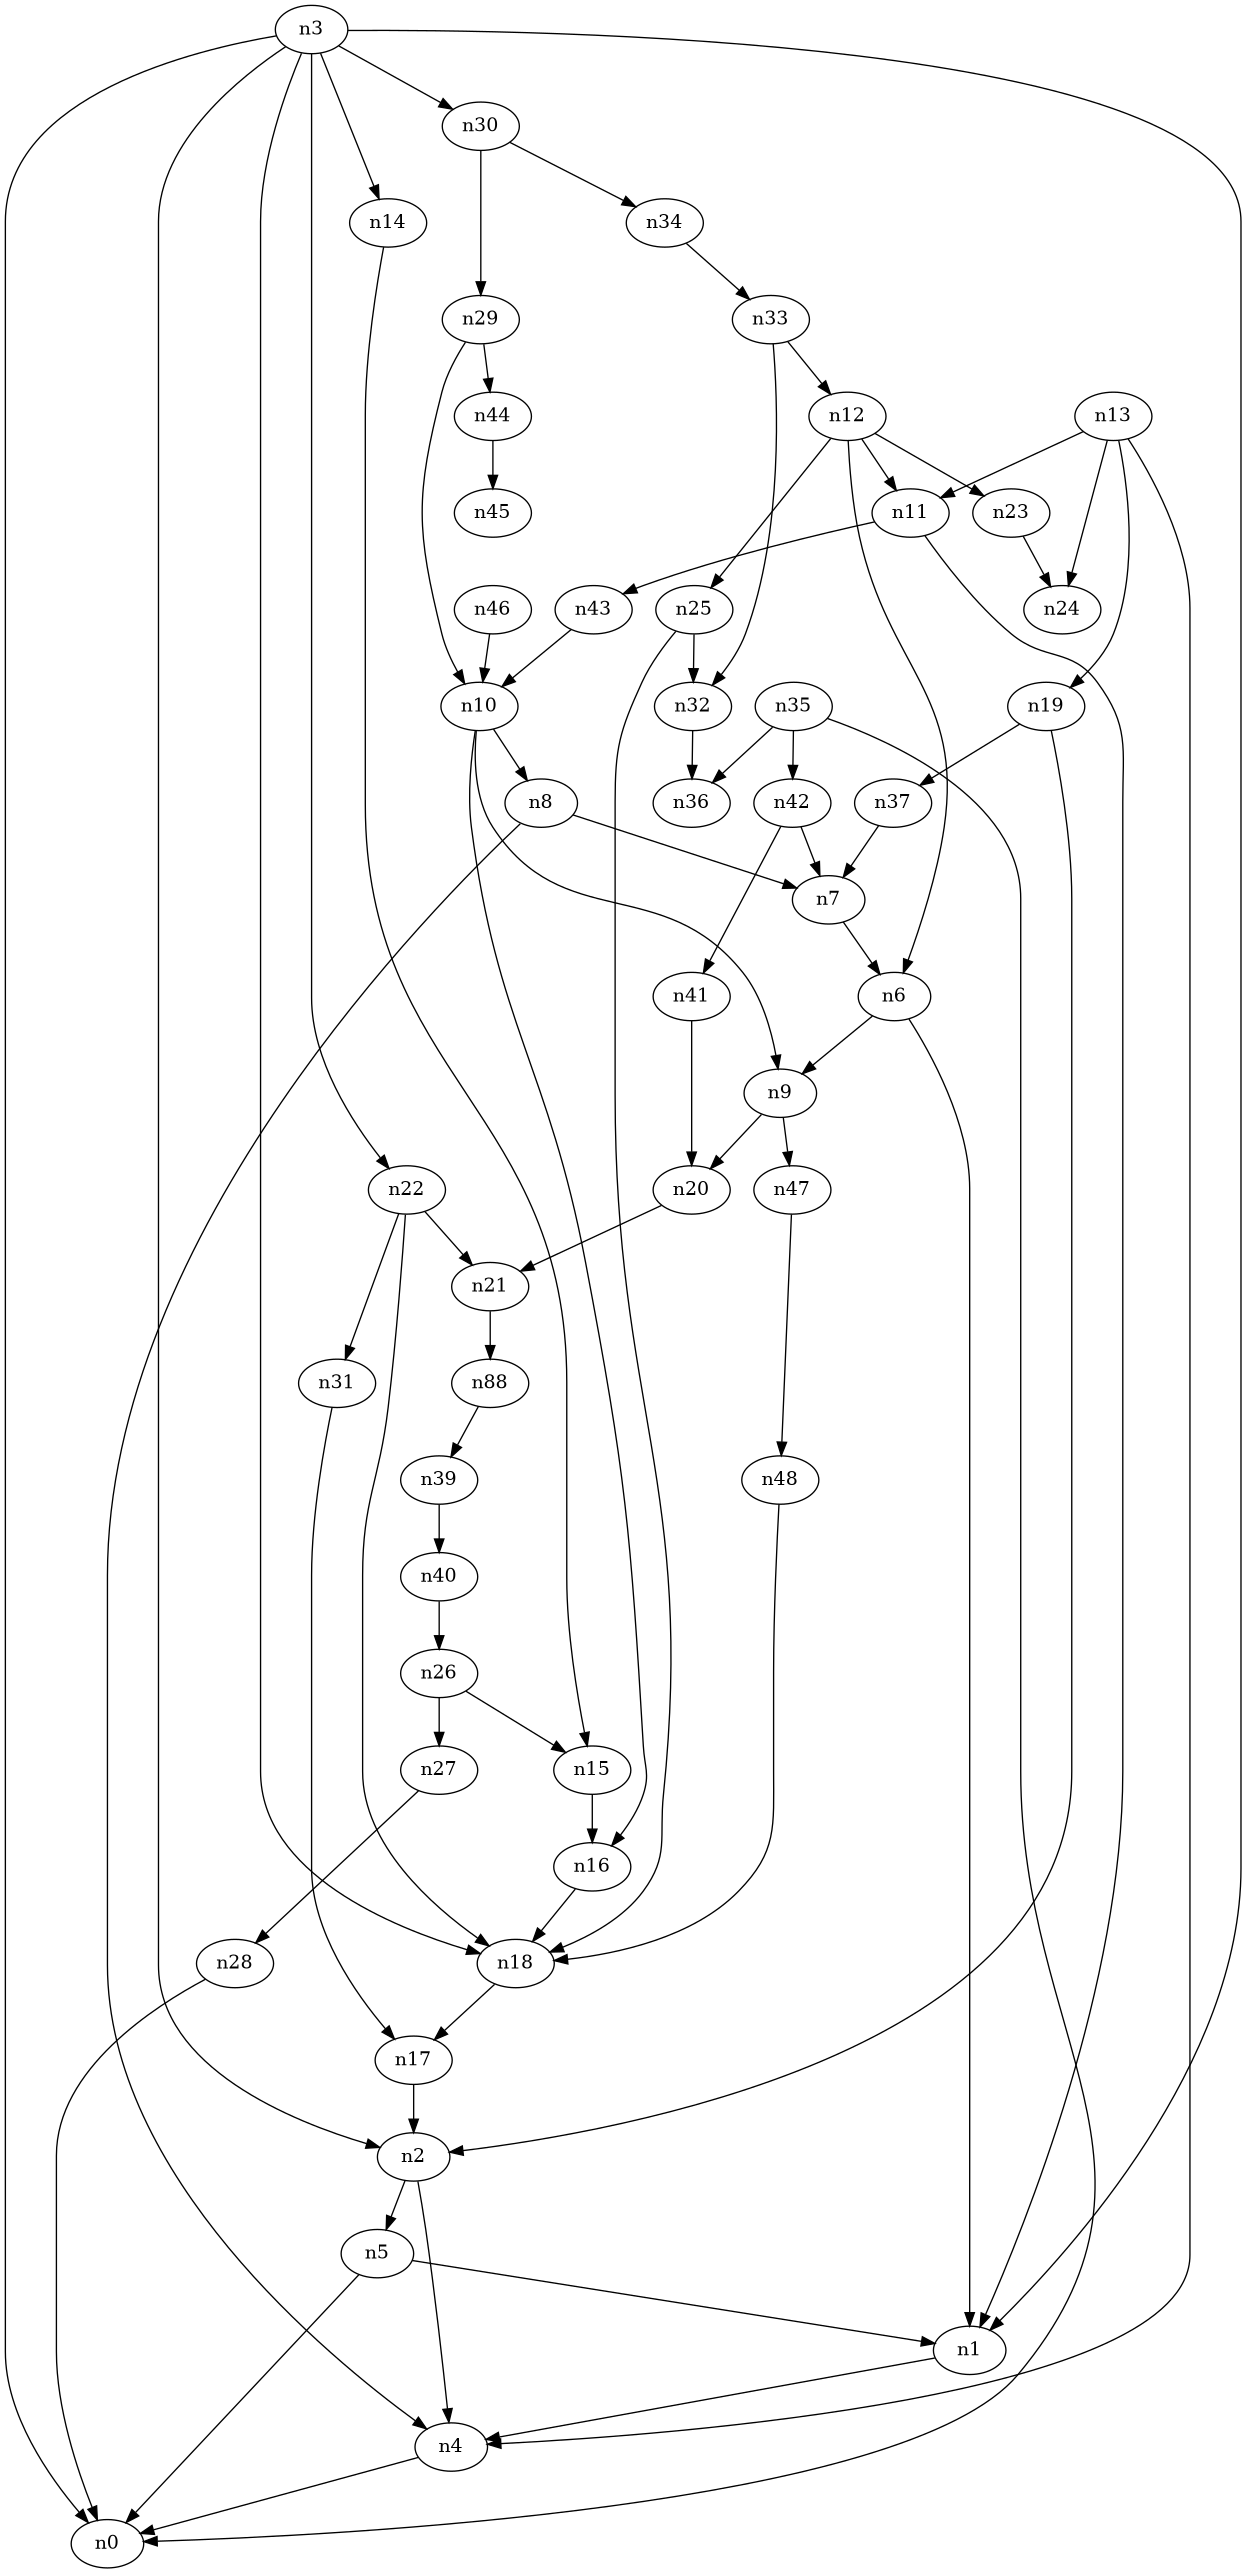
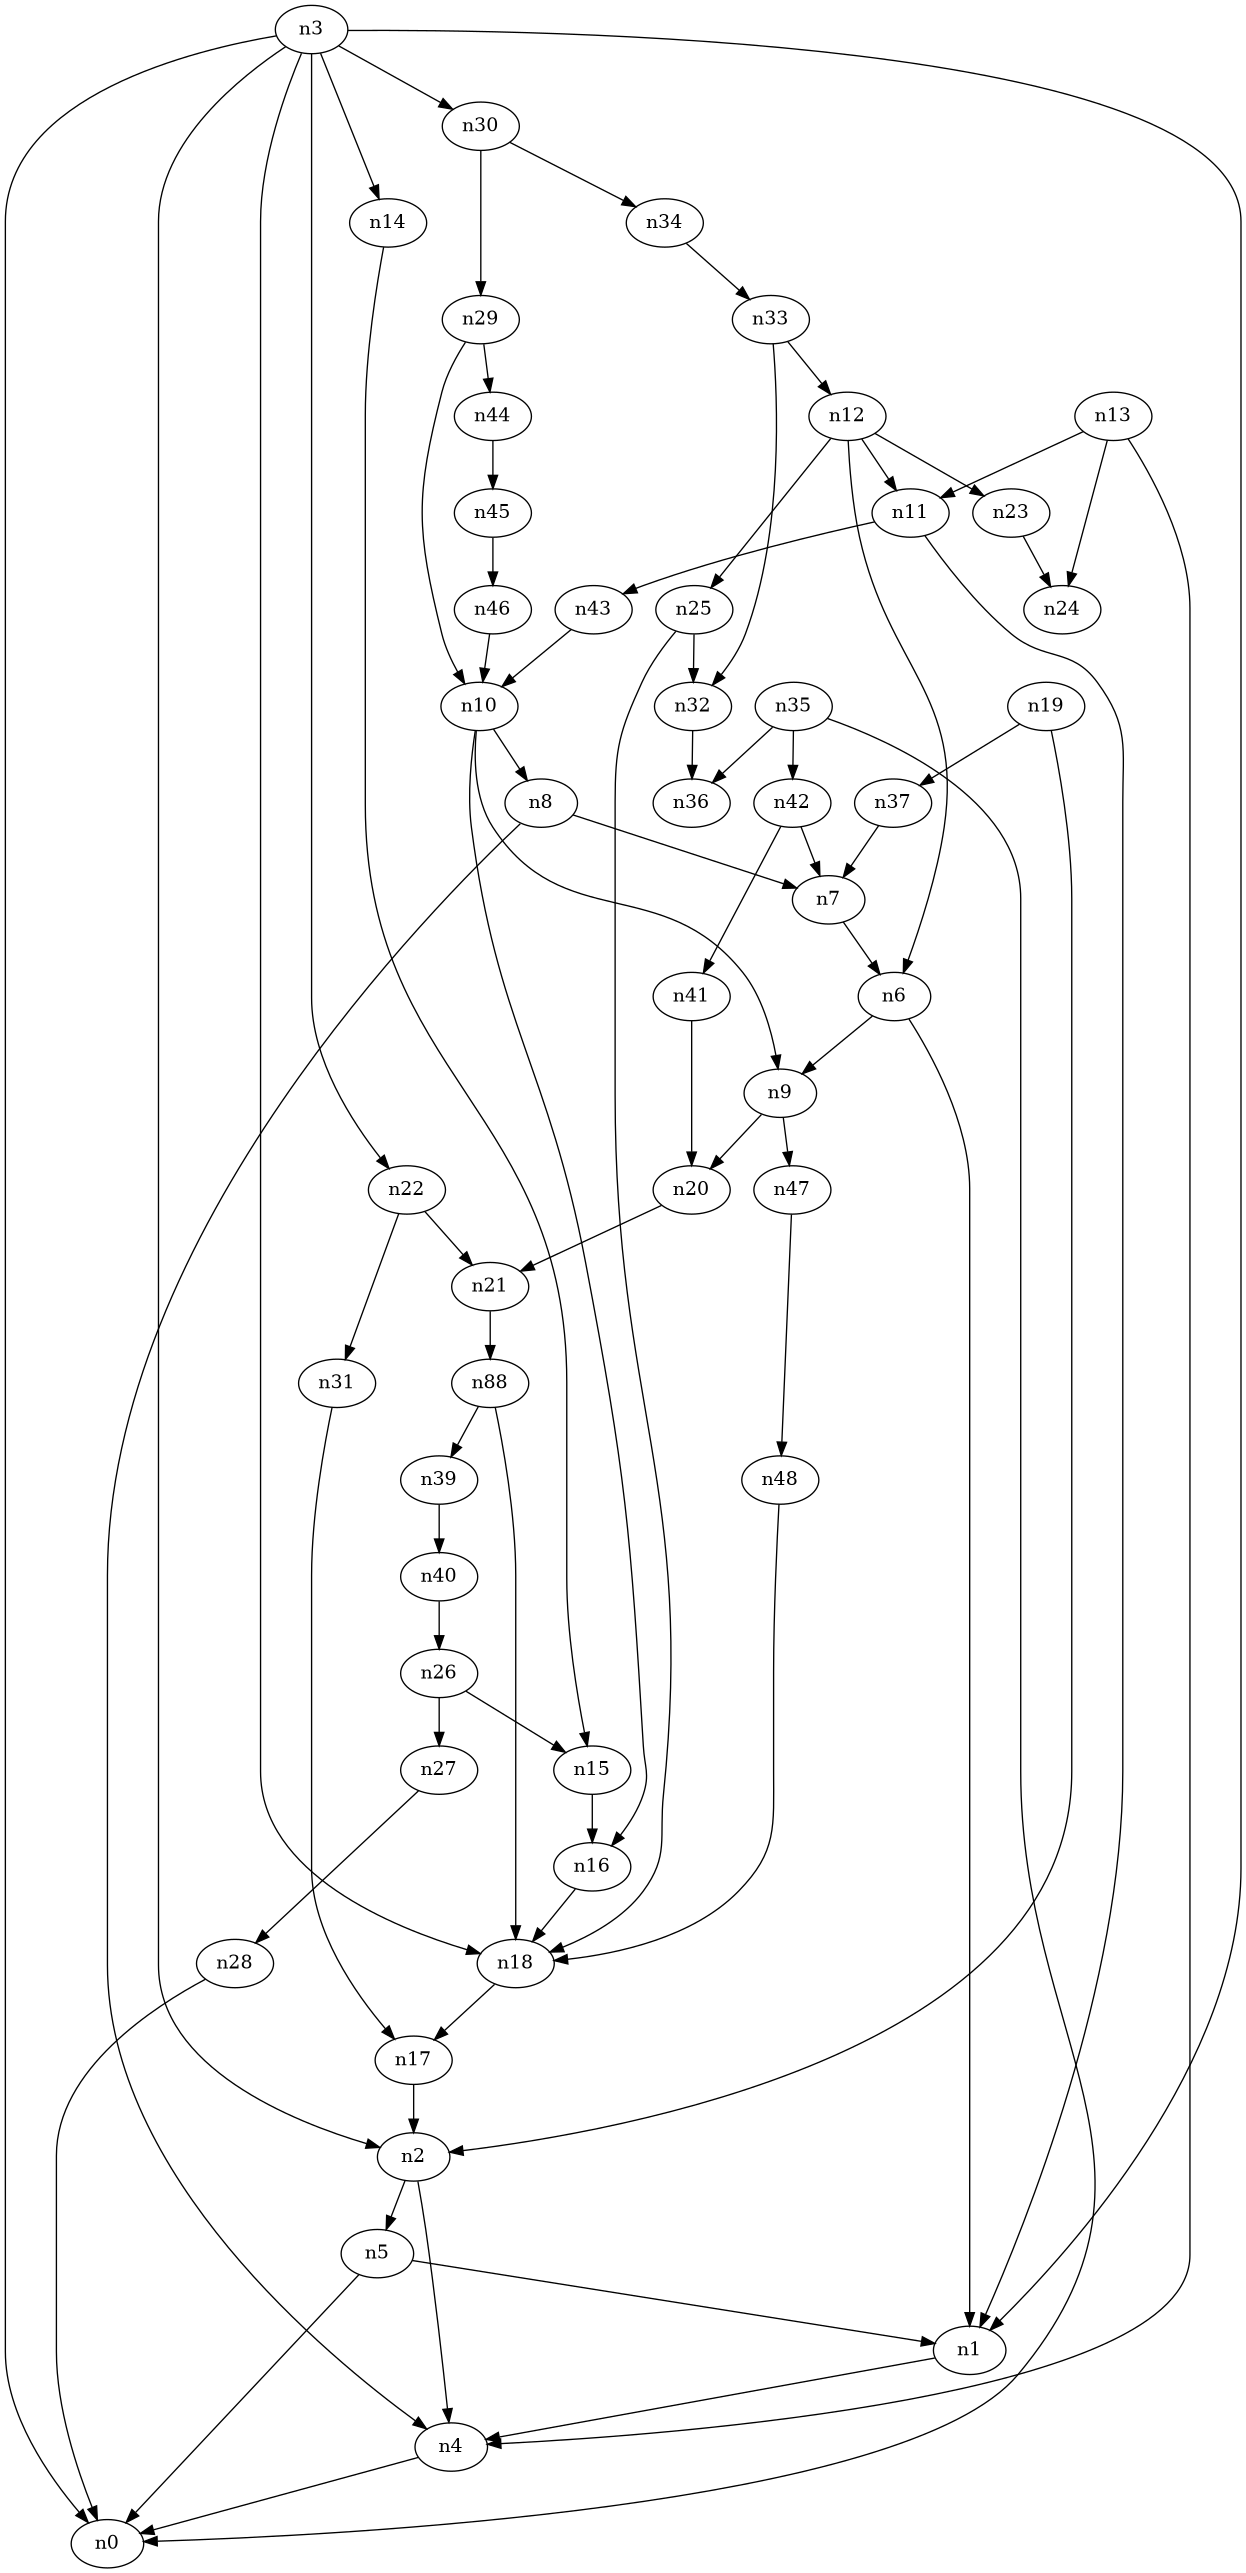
none -> (493, 555)
(1128, 566) -> none
(363, 1596) -> (516, 1666)
